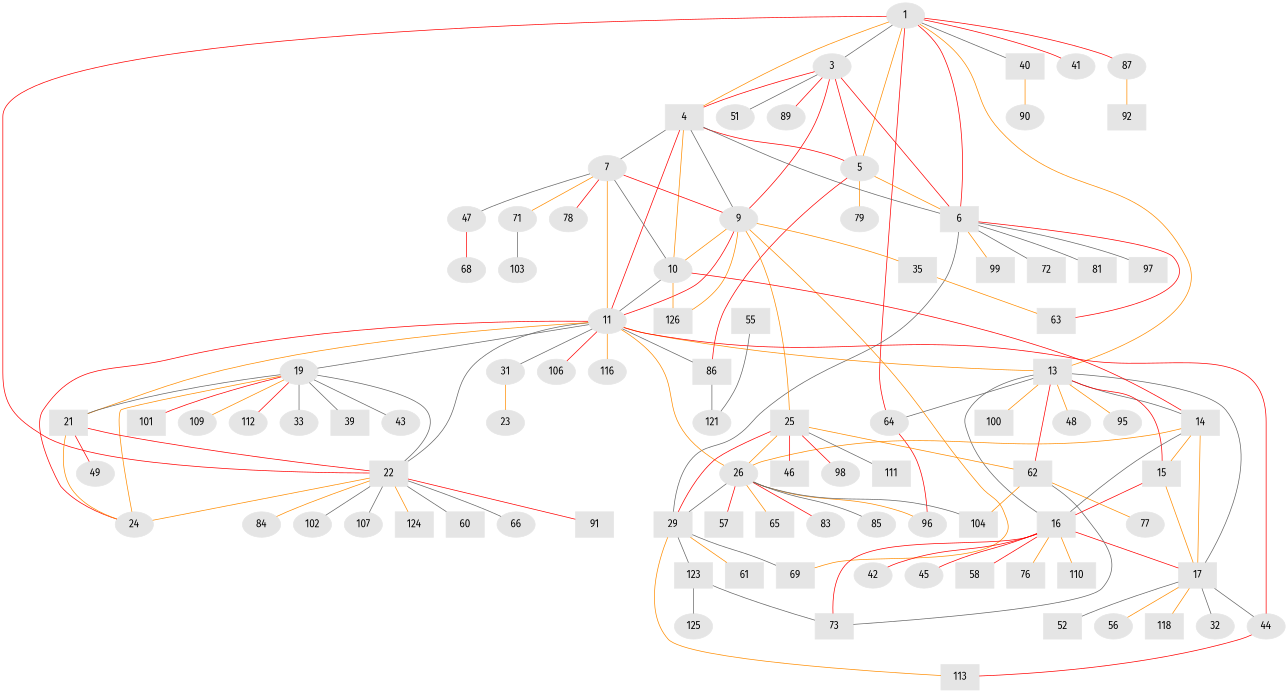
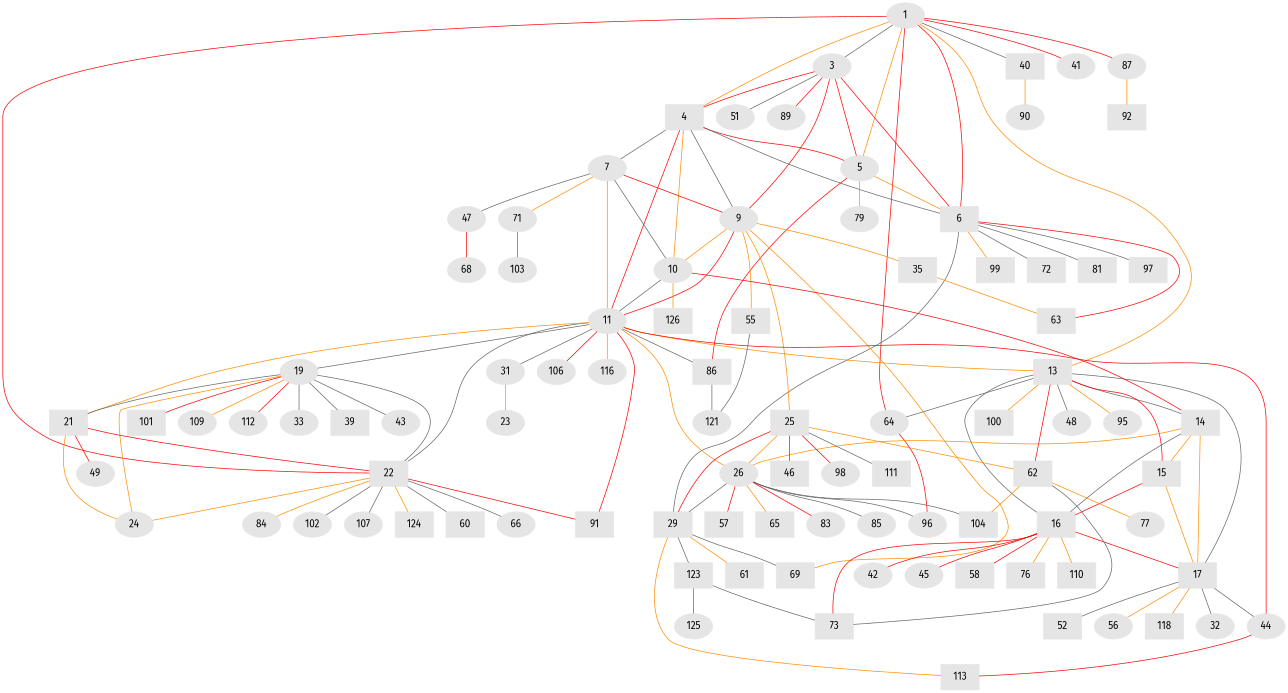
(568, 219) -> none
(727, 273) -> (749, 264)
(235, 346) -> (626, 421)
(1062, 398) -> (1062, 398)
(870, 504) -> (870, 504)
